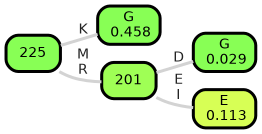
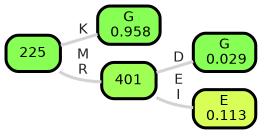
(129, 25) -> (129, 25)
(129, 81) -> (129, 81)
